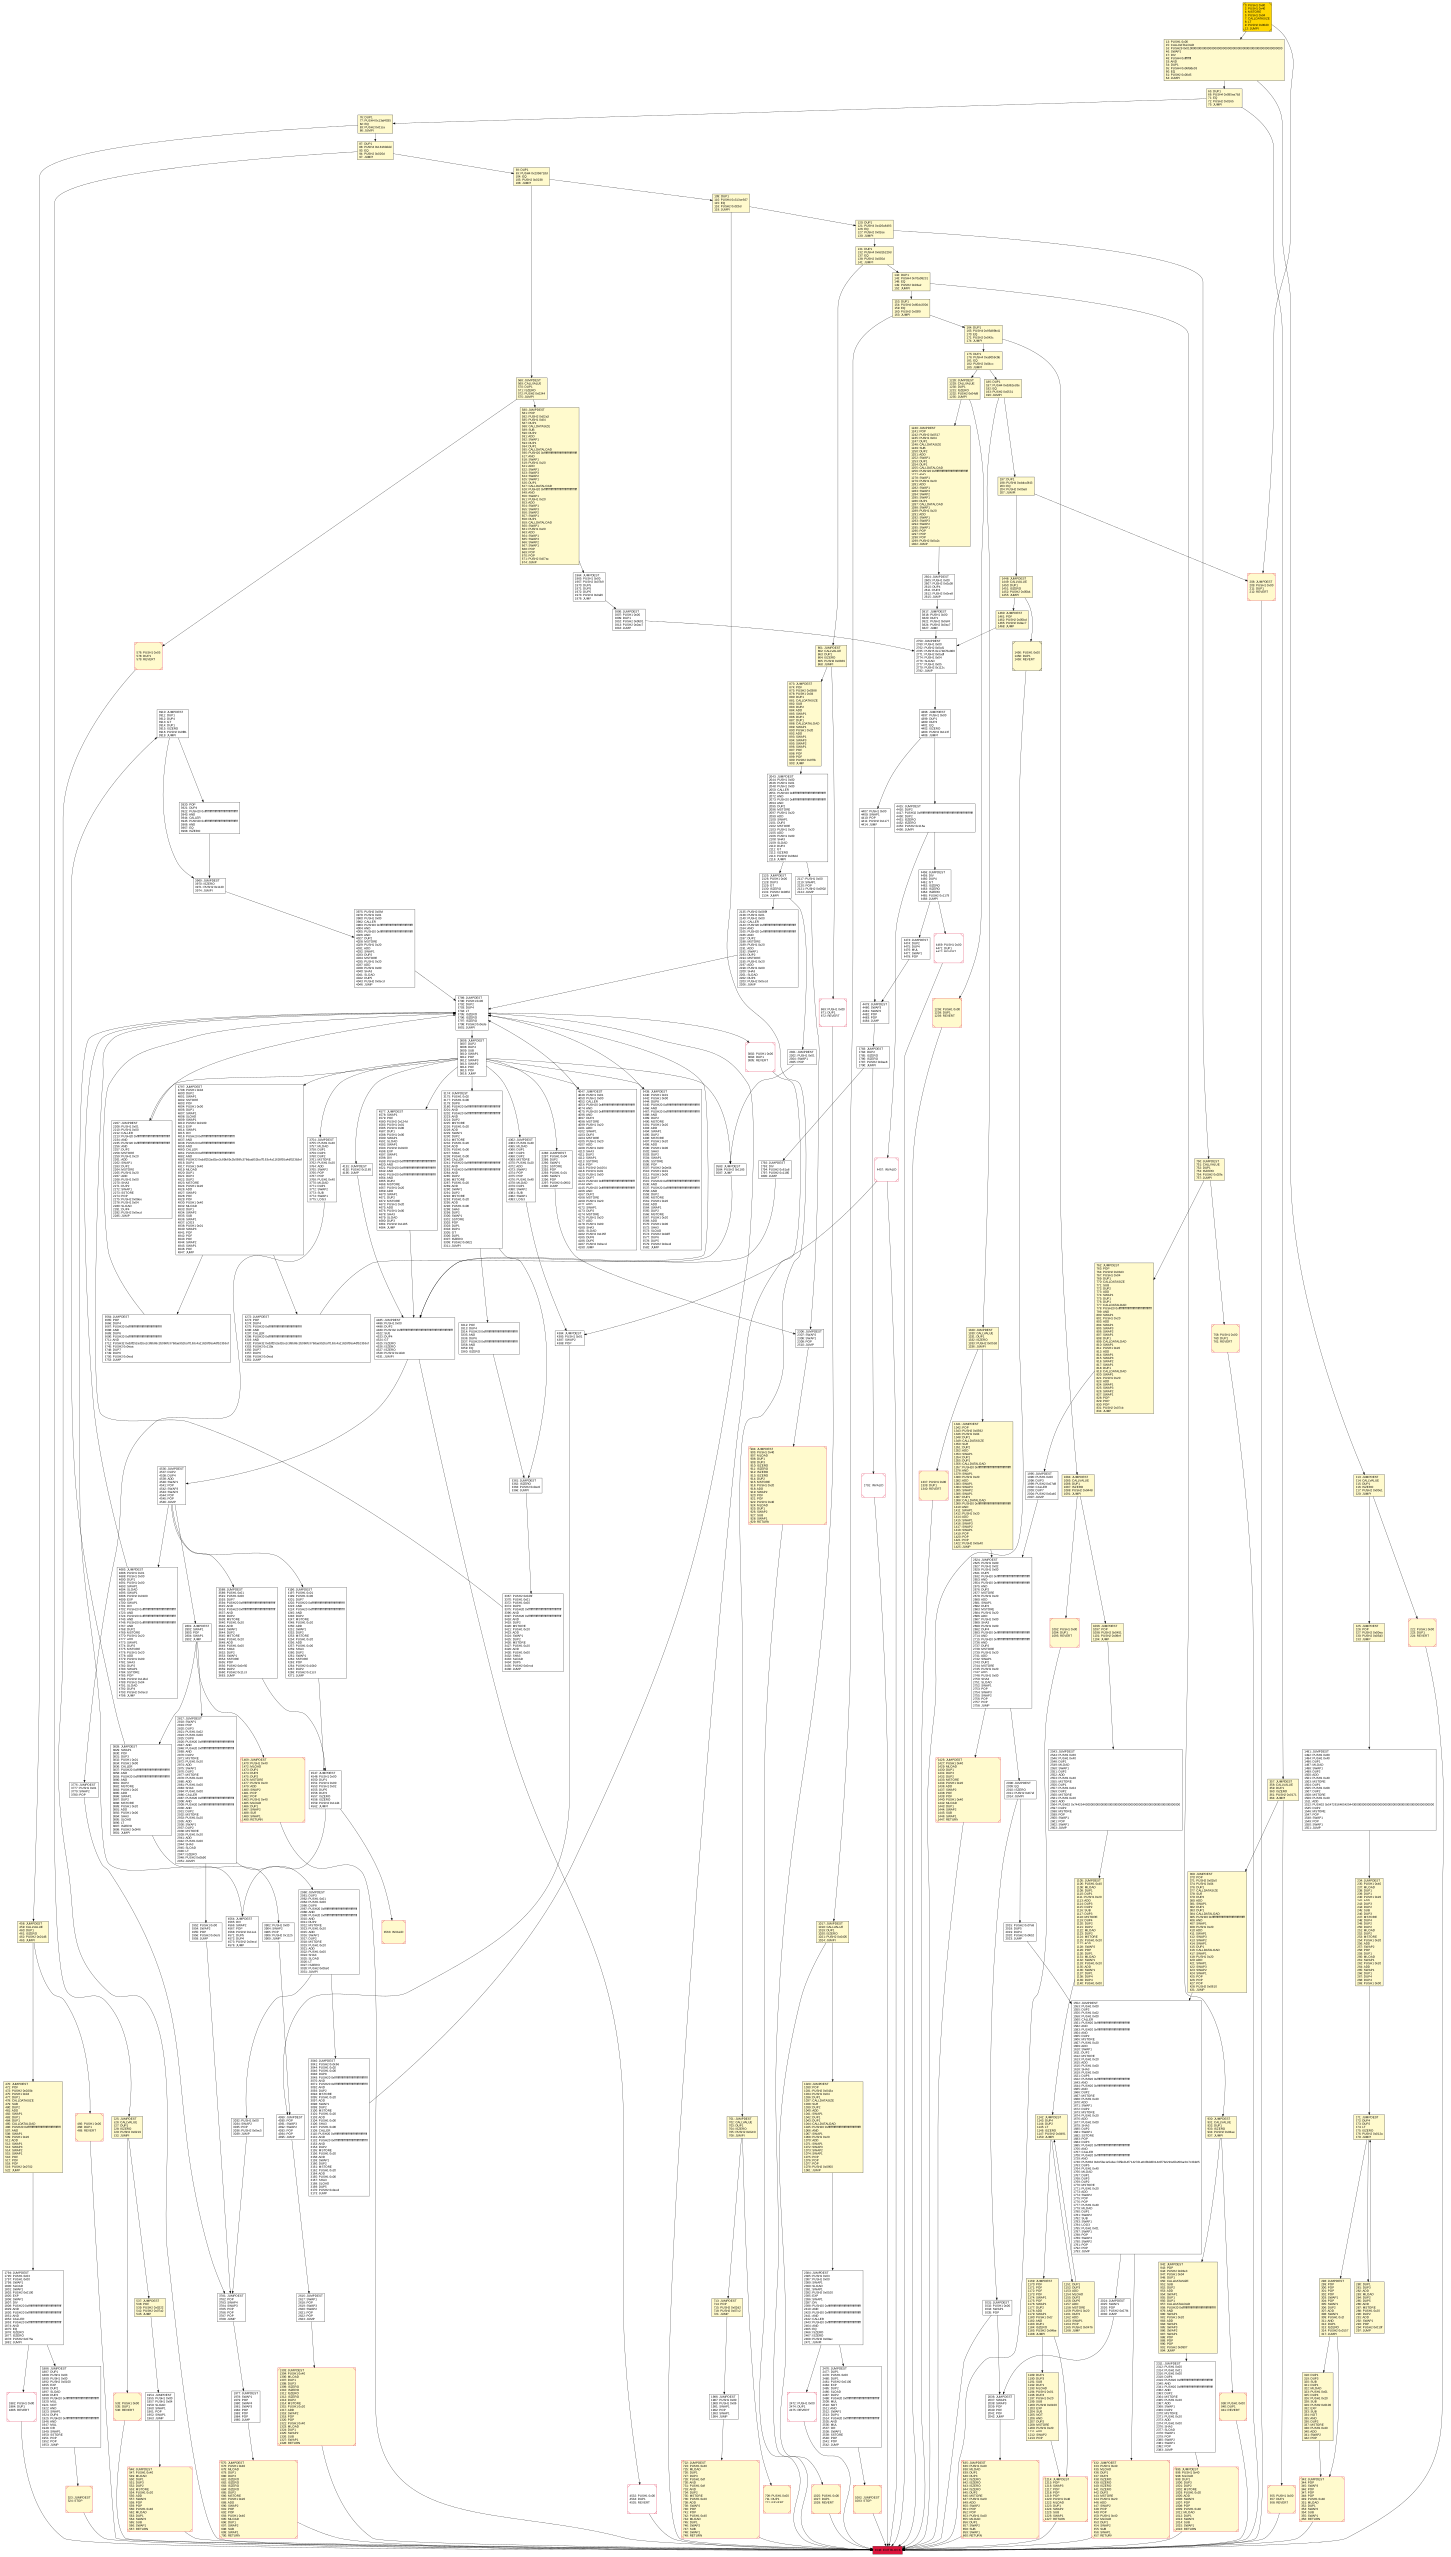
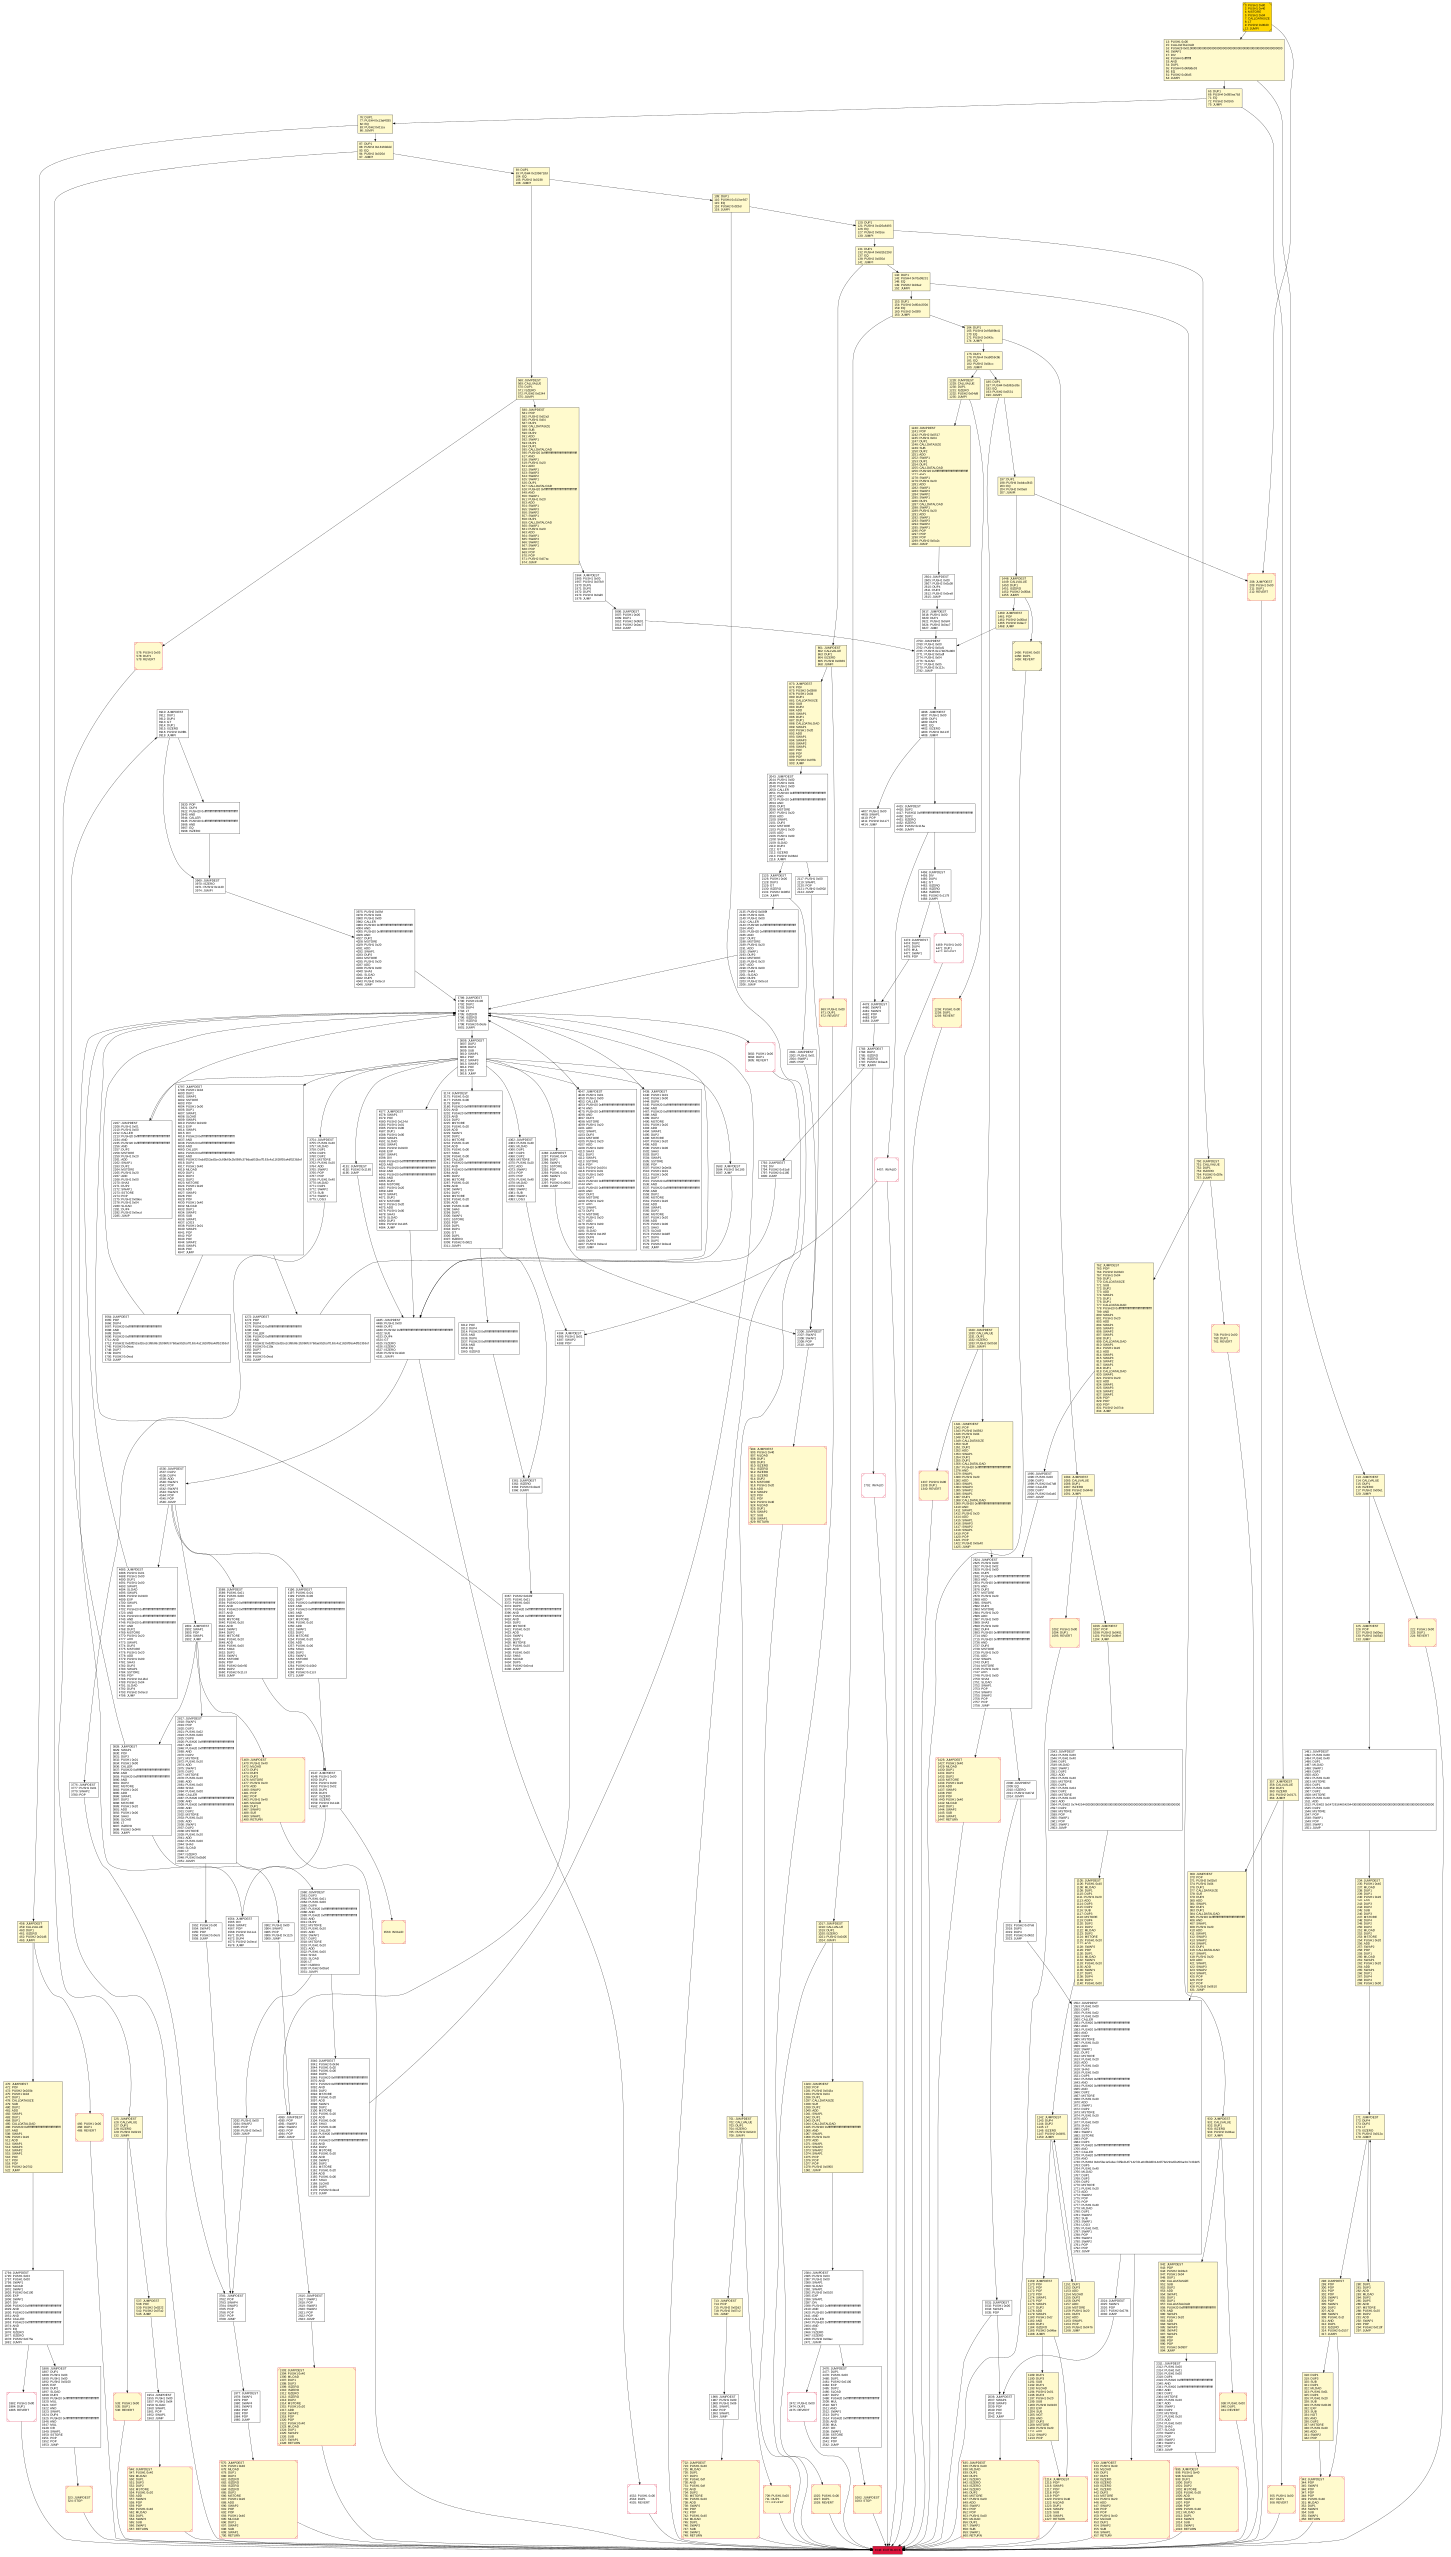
(833, 1013) -> (833, 1013)
(745, 1101) -> (816, 1196)
none -> (809, 2544)
